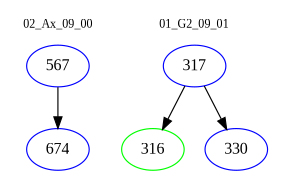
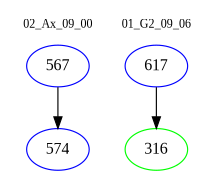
(195, 25) -> (157, 25)
(195, 66) -> (156, 66)
(58, 149) -> (58, 149)
(236, 149) -> none
